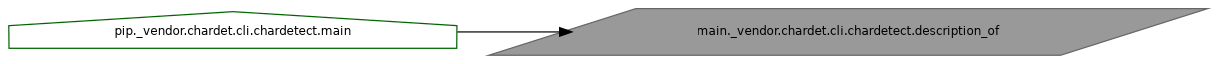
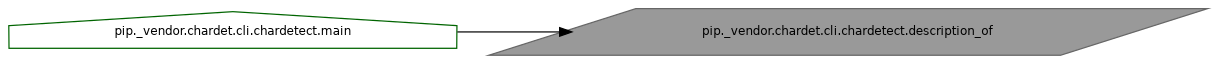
(848, 32) -> (848, 32)
